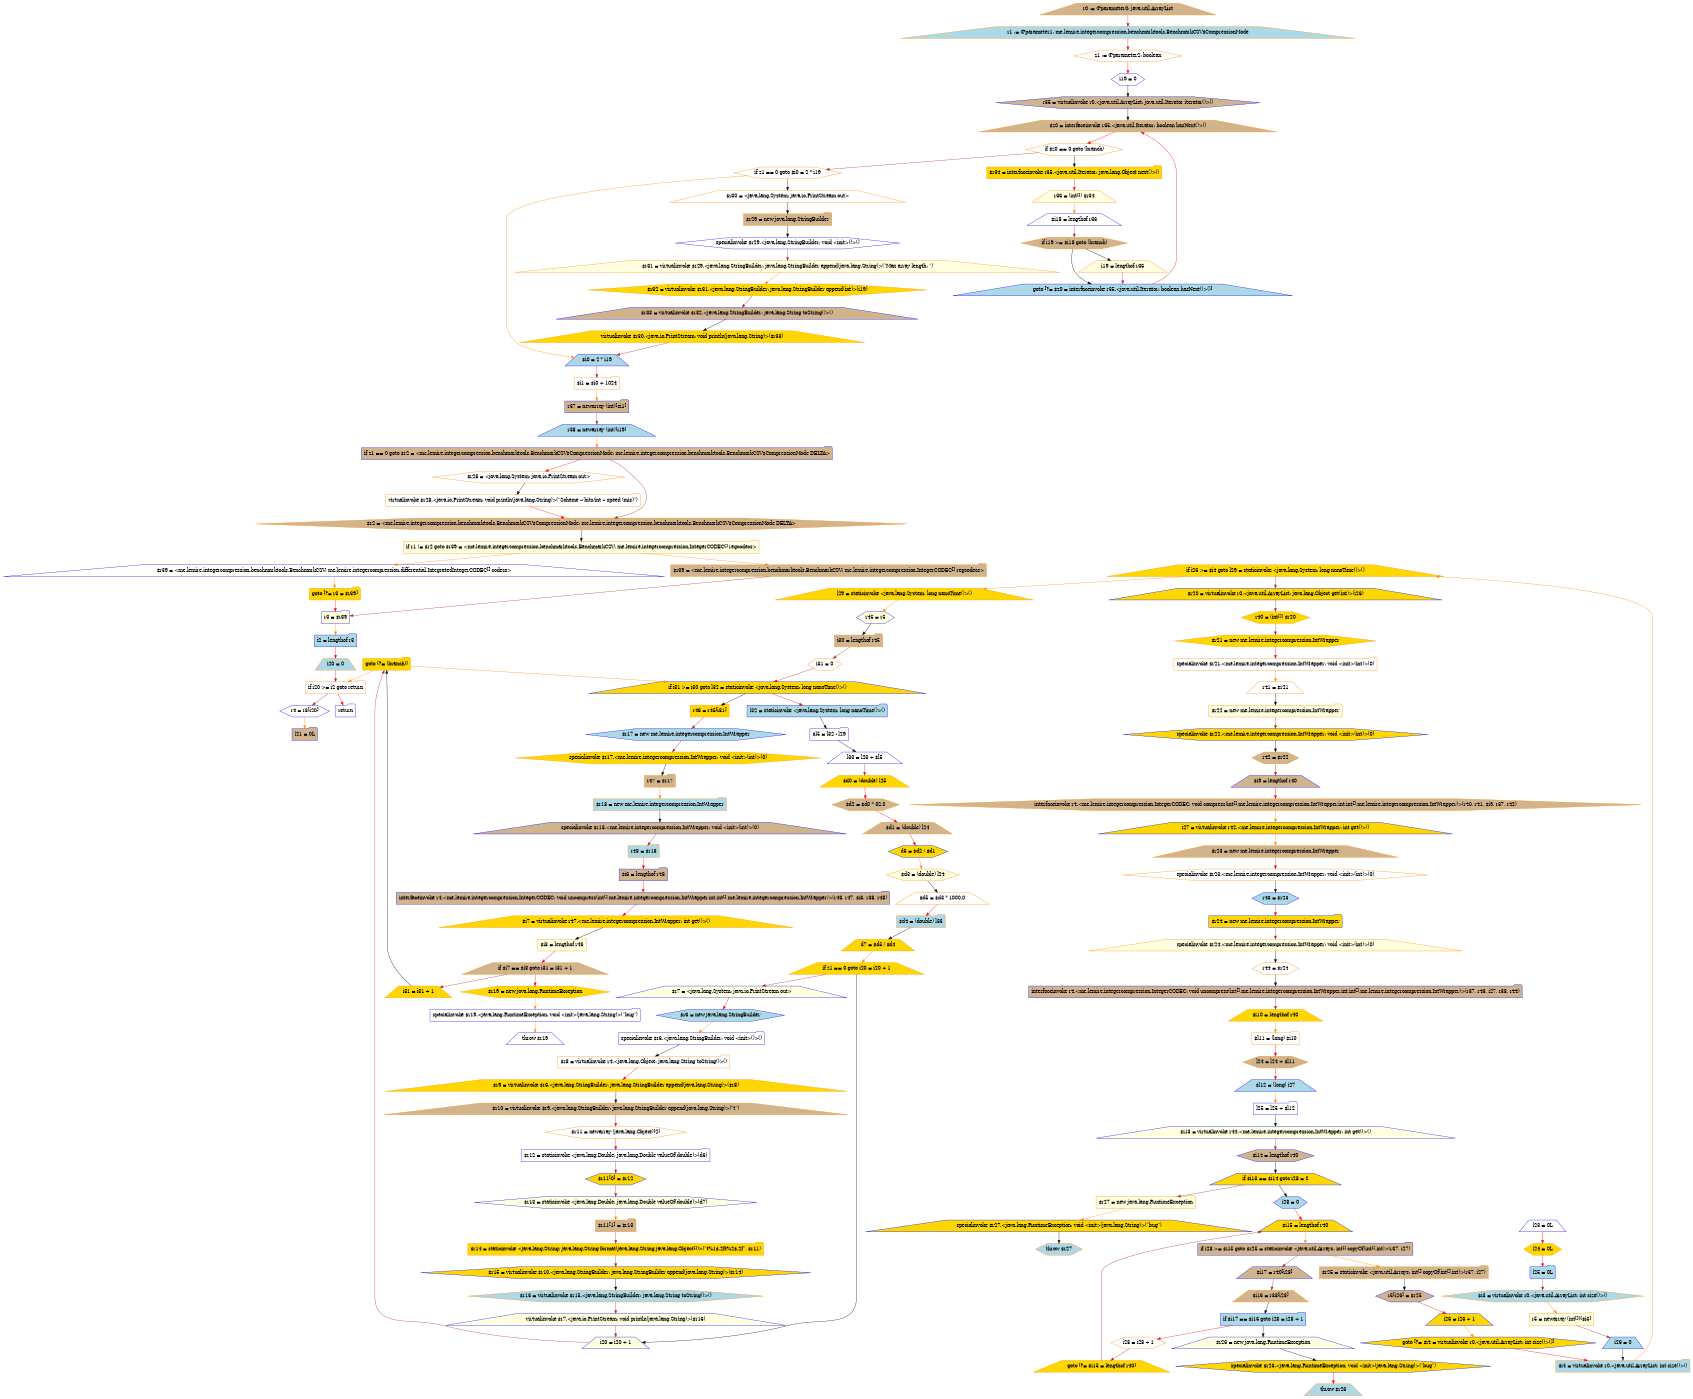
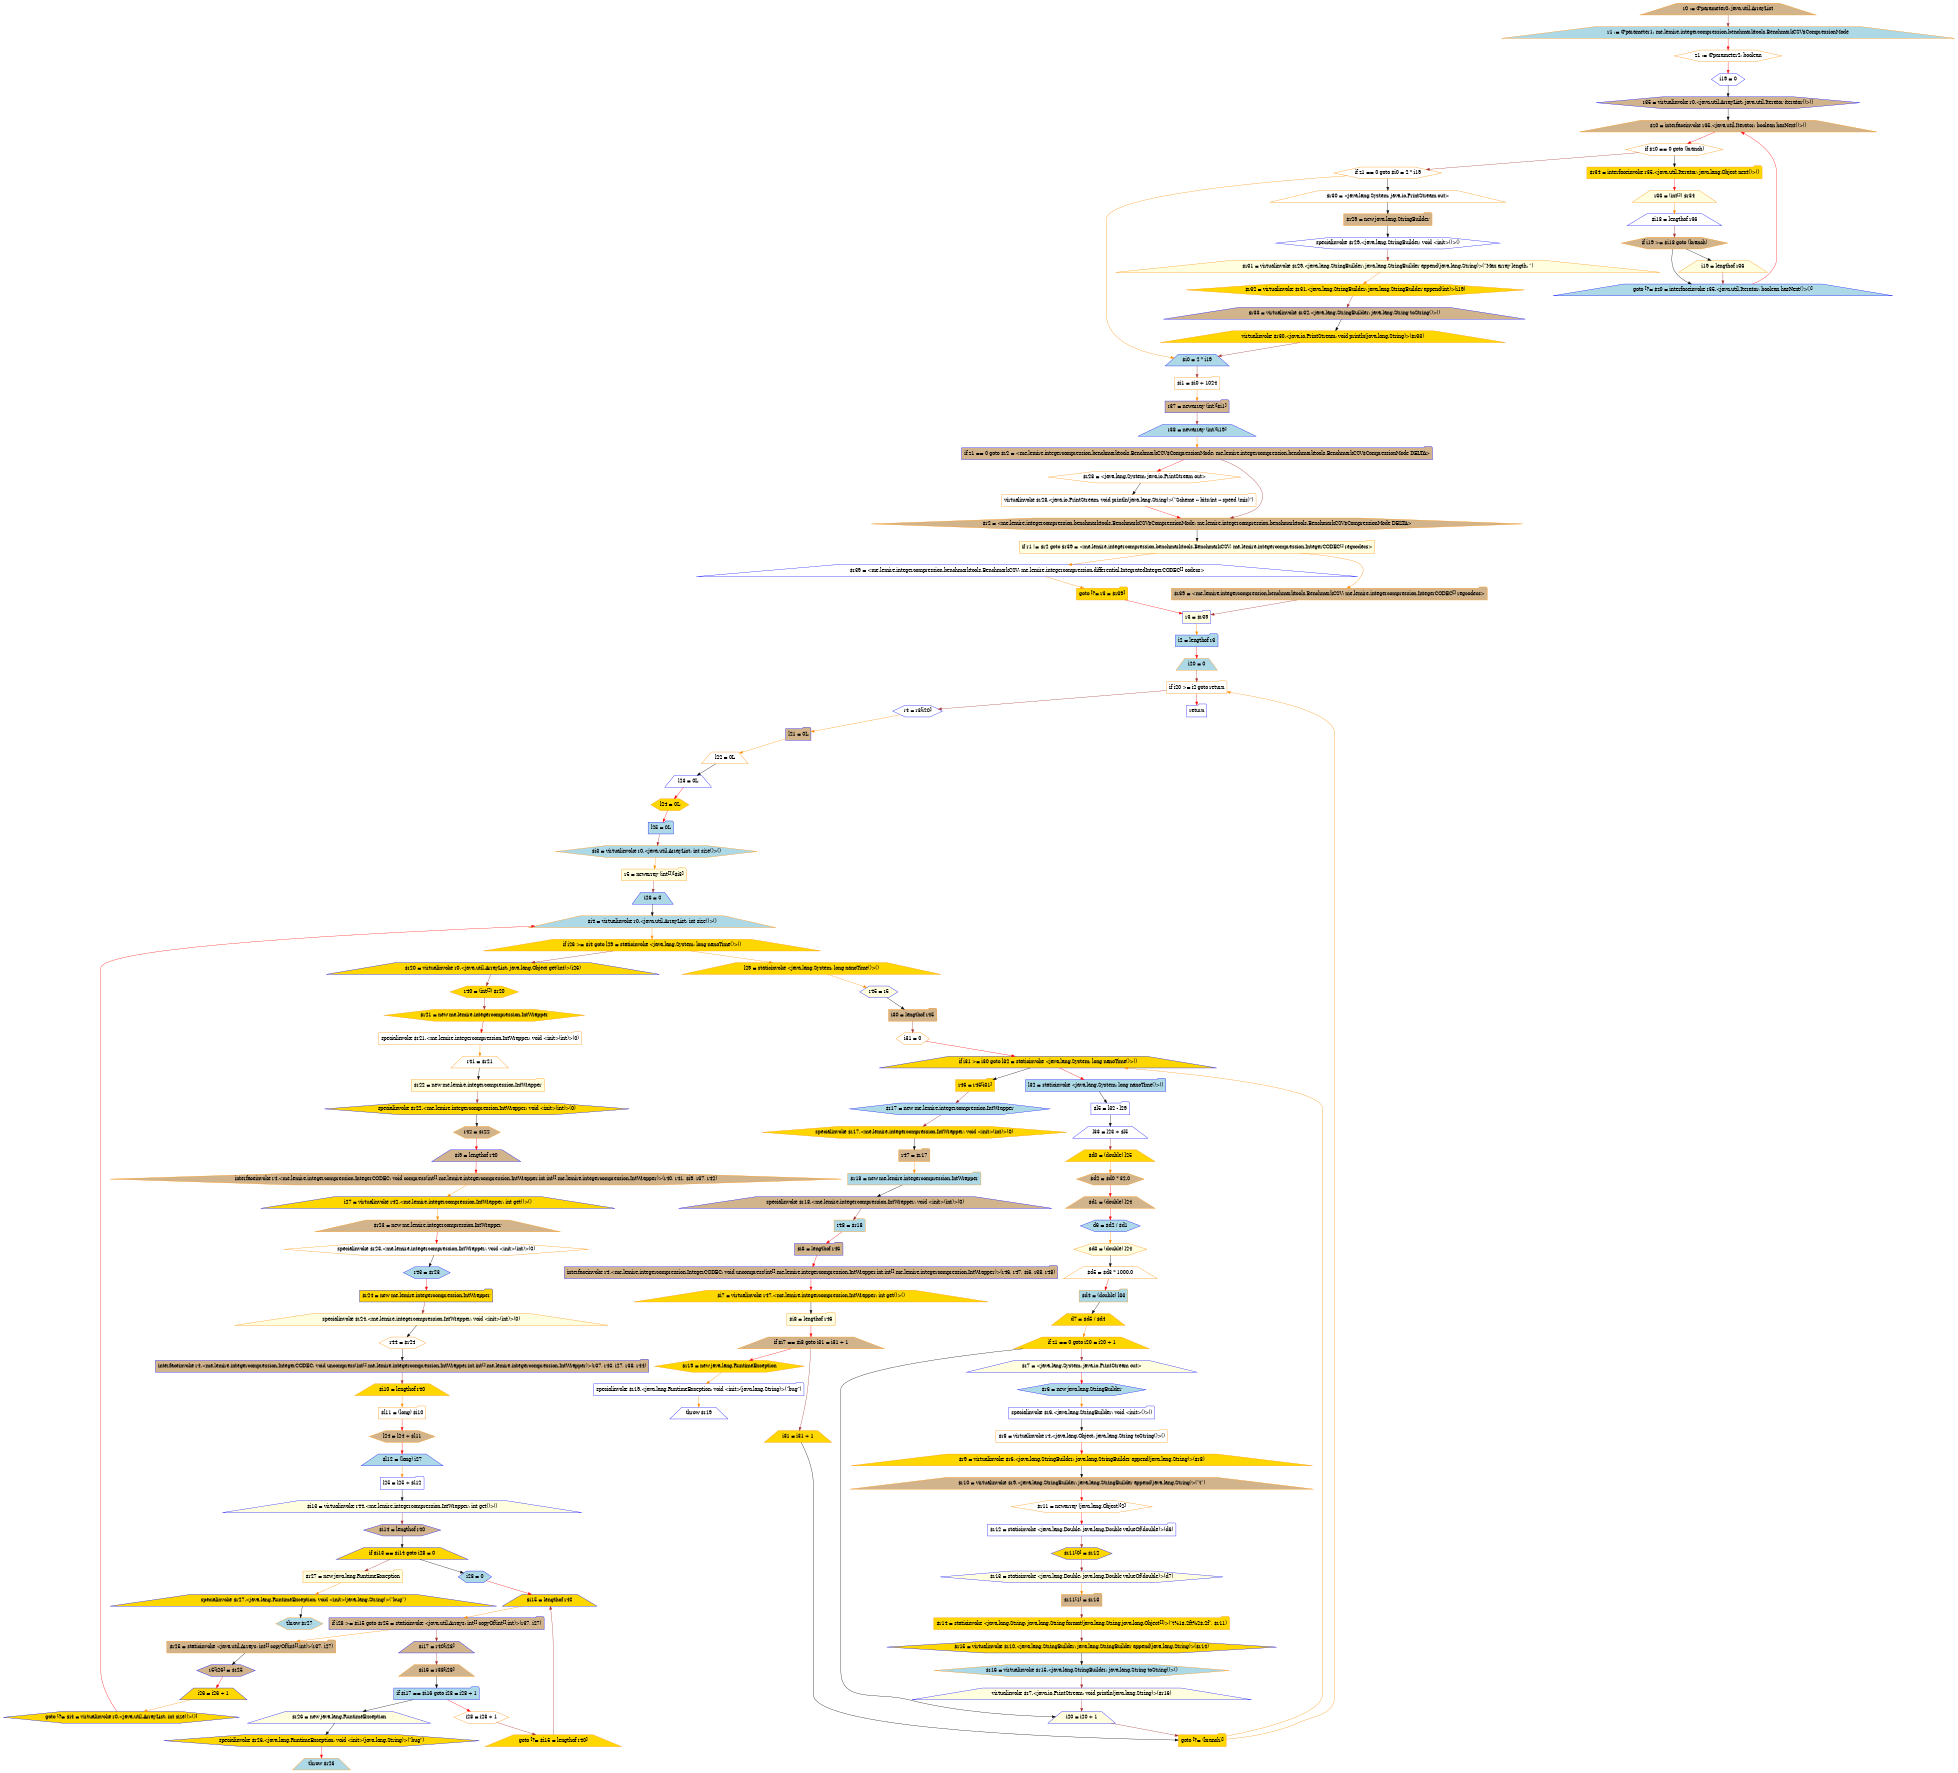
none -> (725, 758)
(865, 791) -> (1110, 1166)
(918, 851) -> (1110, 1226)
(1623, 1366) -> (652, 922)
